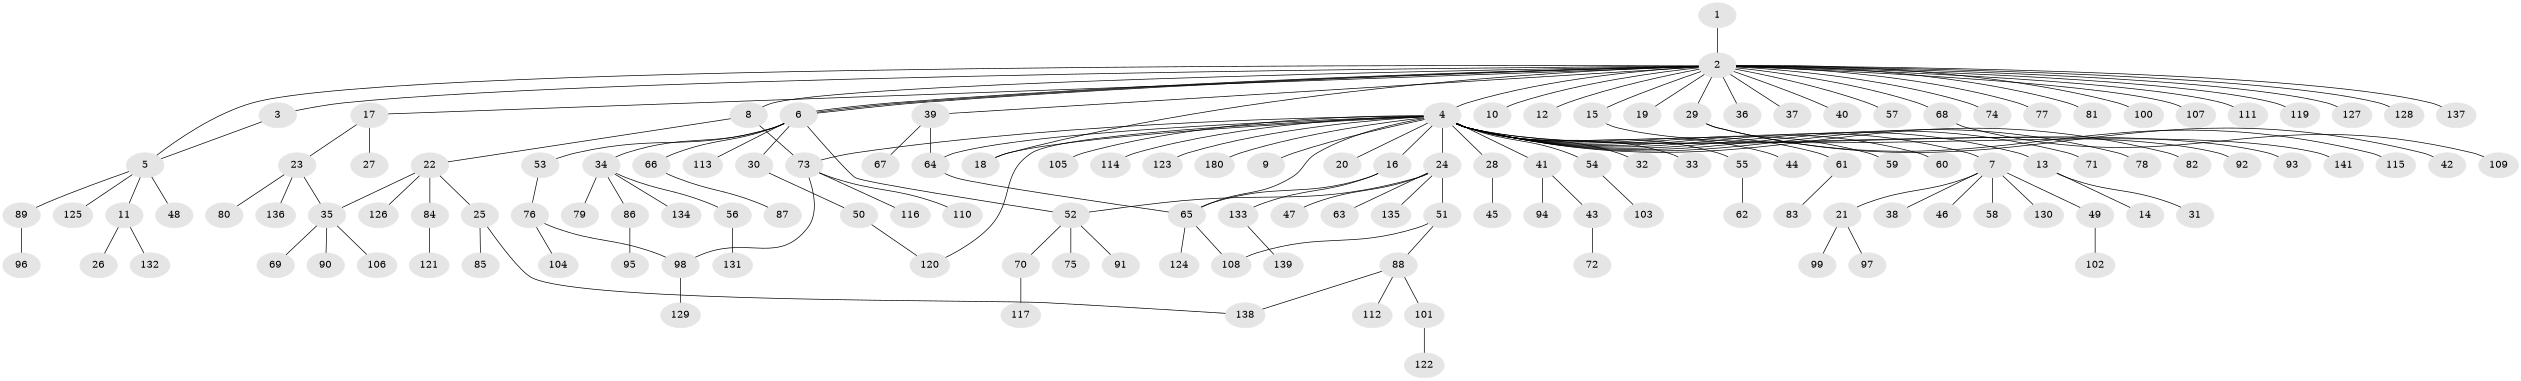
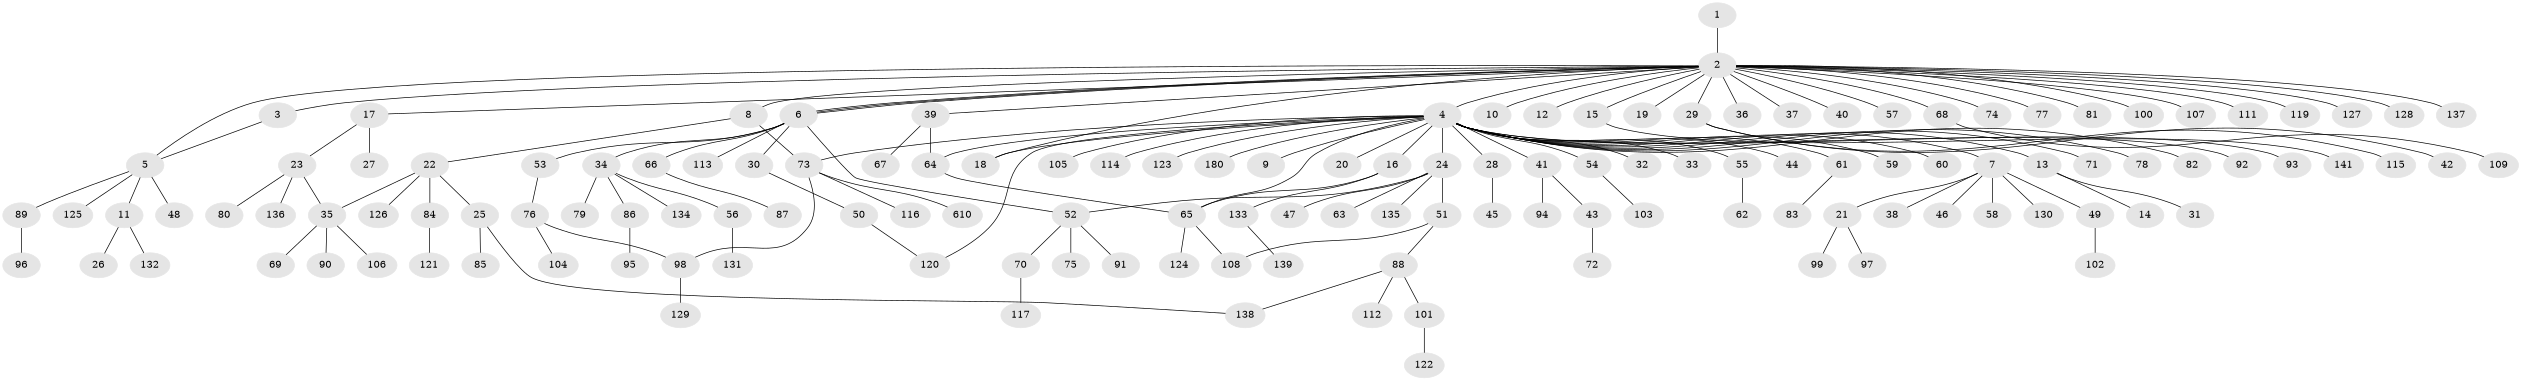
(962, 215) -> (962, 215)
